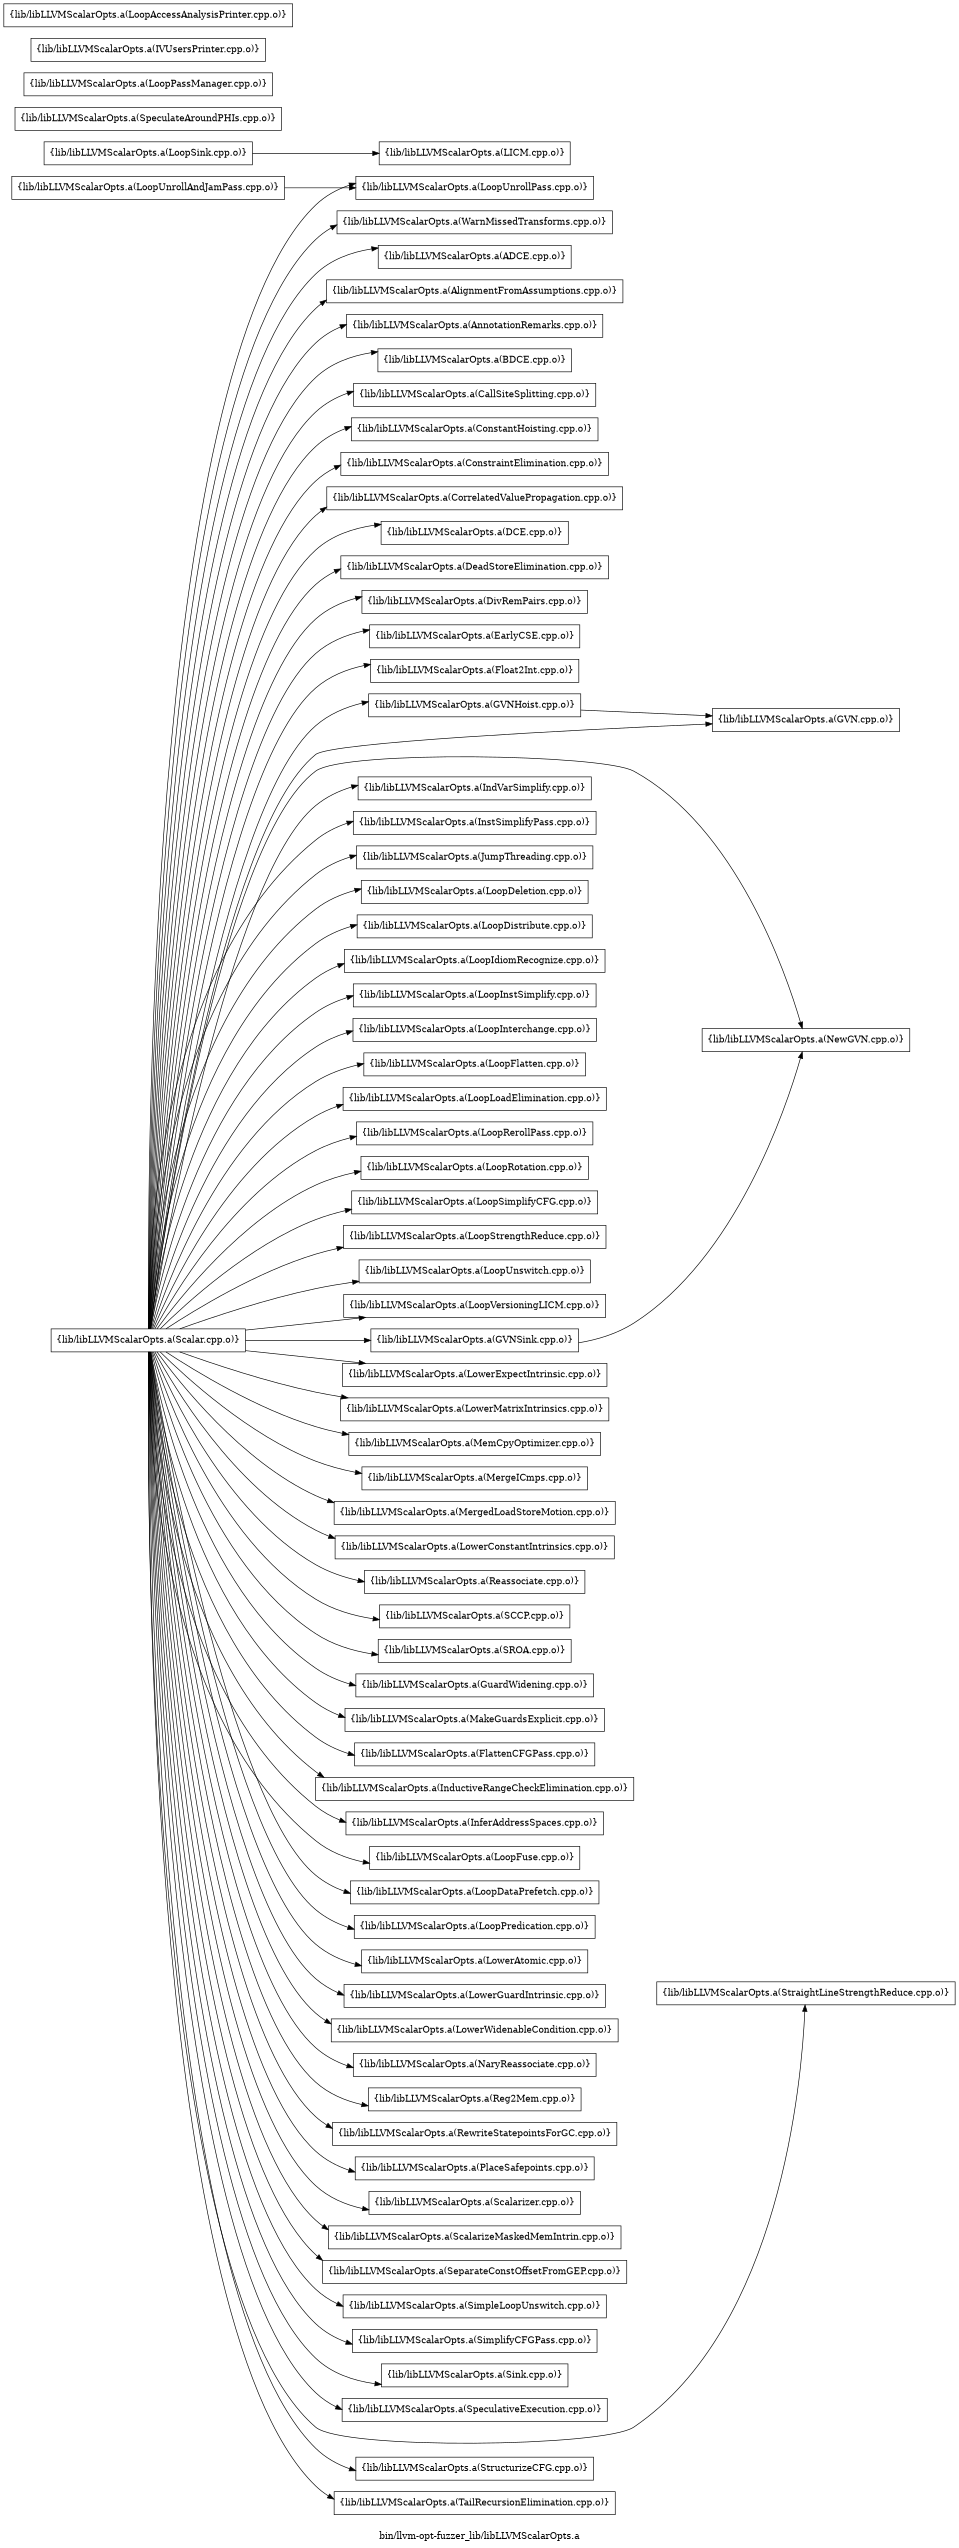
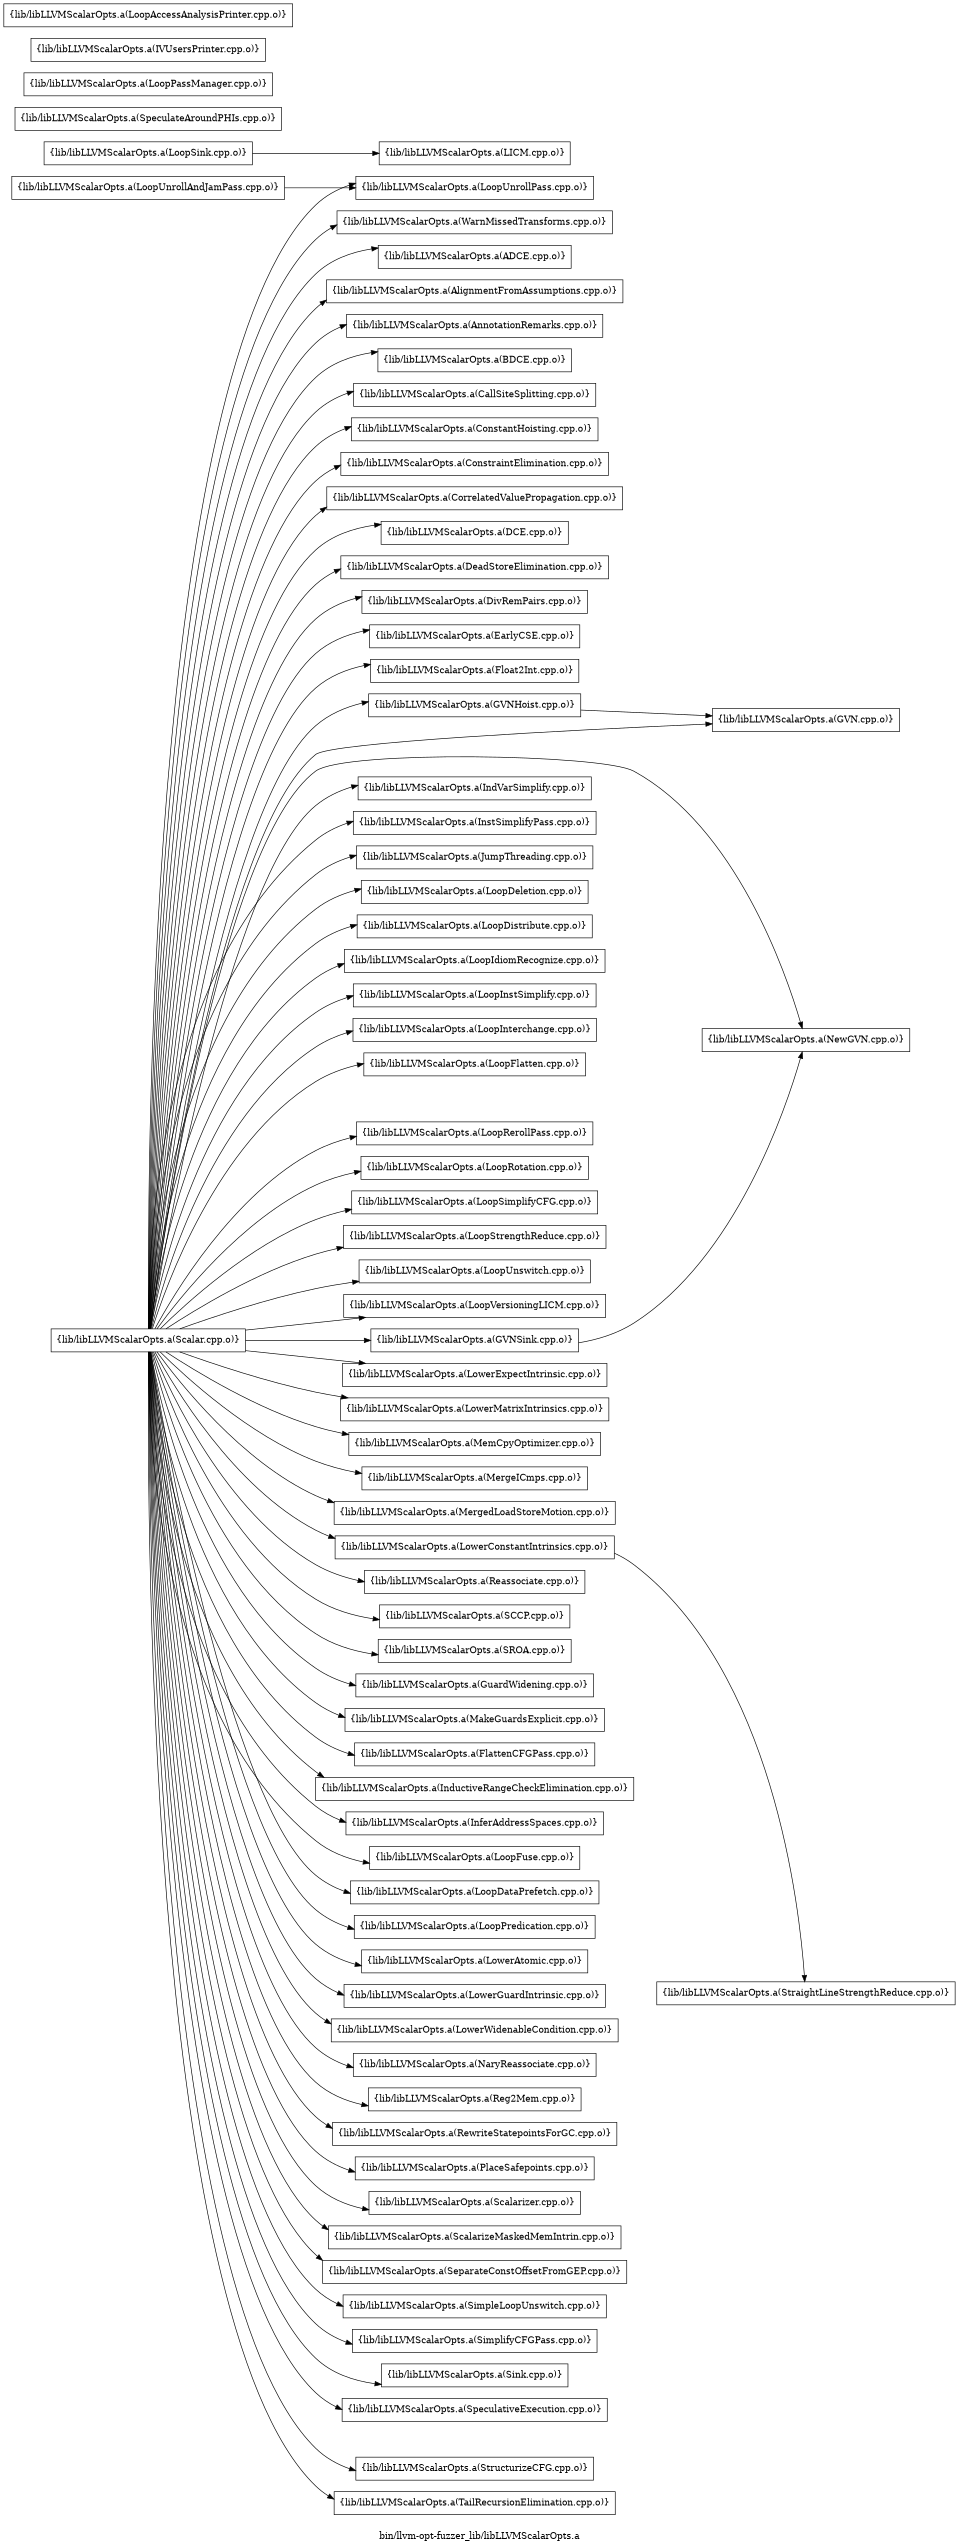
(475, 1099) -> none
(279, 2374) -> (754, 1742)
